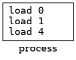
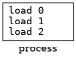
(38, 22) -> (38, 22)
